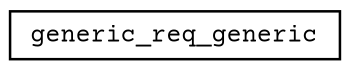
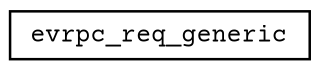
(175, 35) -> (160, 35)
